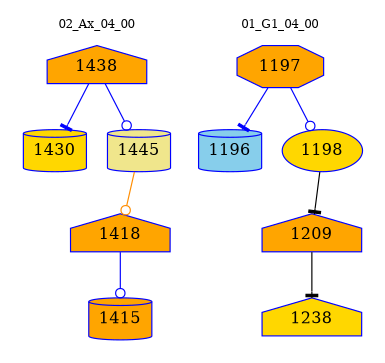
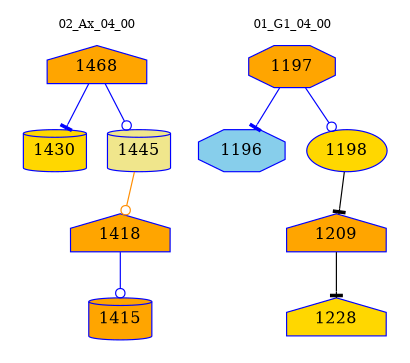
(97, 67) -> (97, 67)
(230, 151) -> (242, 151)
(312, 319) -> (336, 319)
